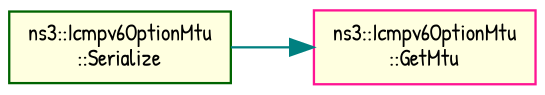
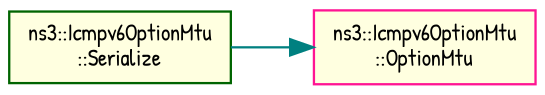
(425, 47) -> (425, 47)
